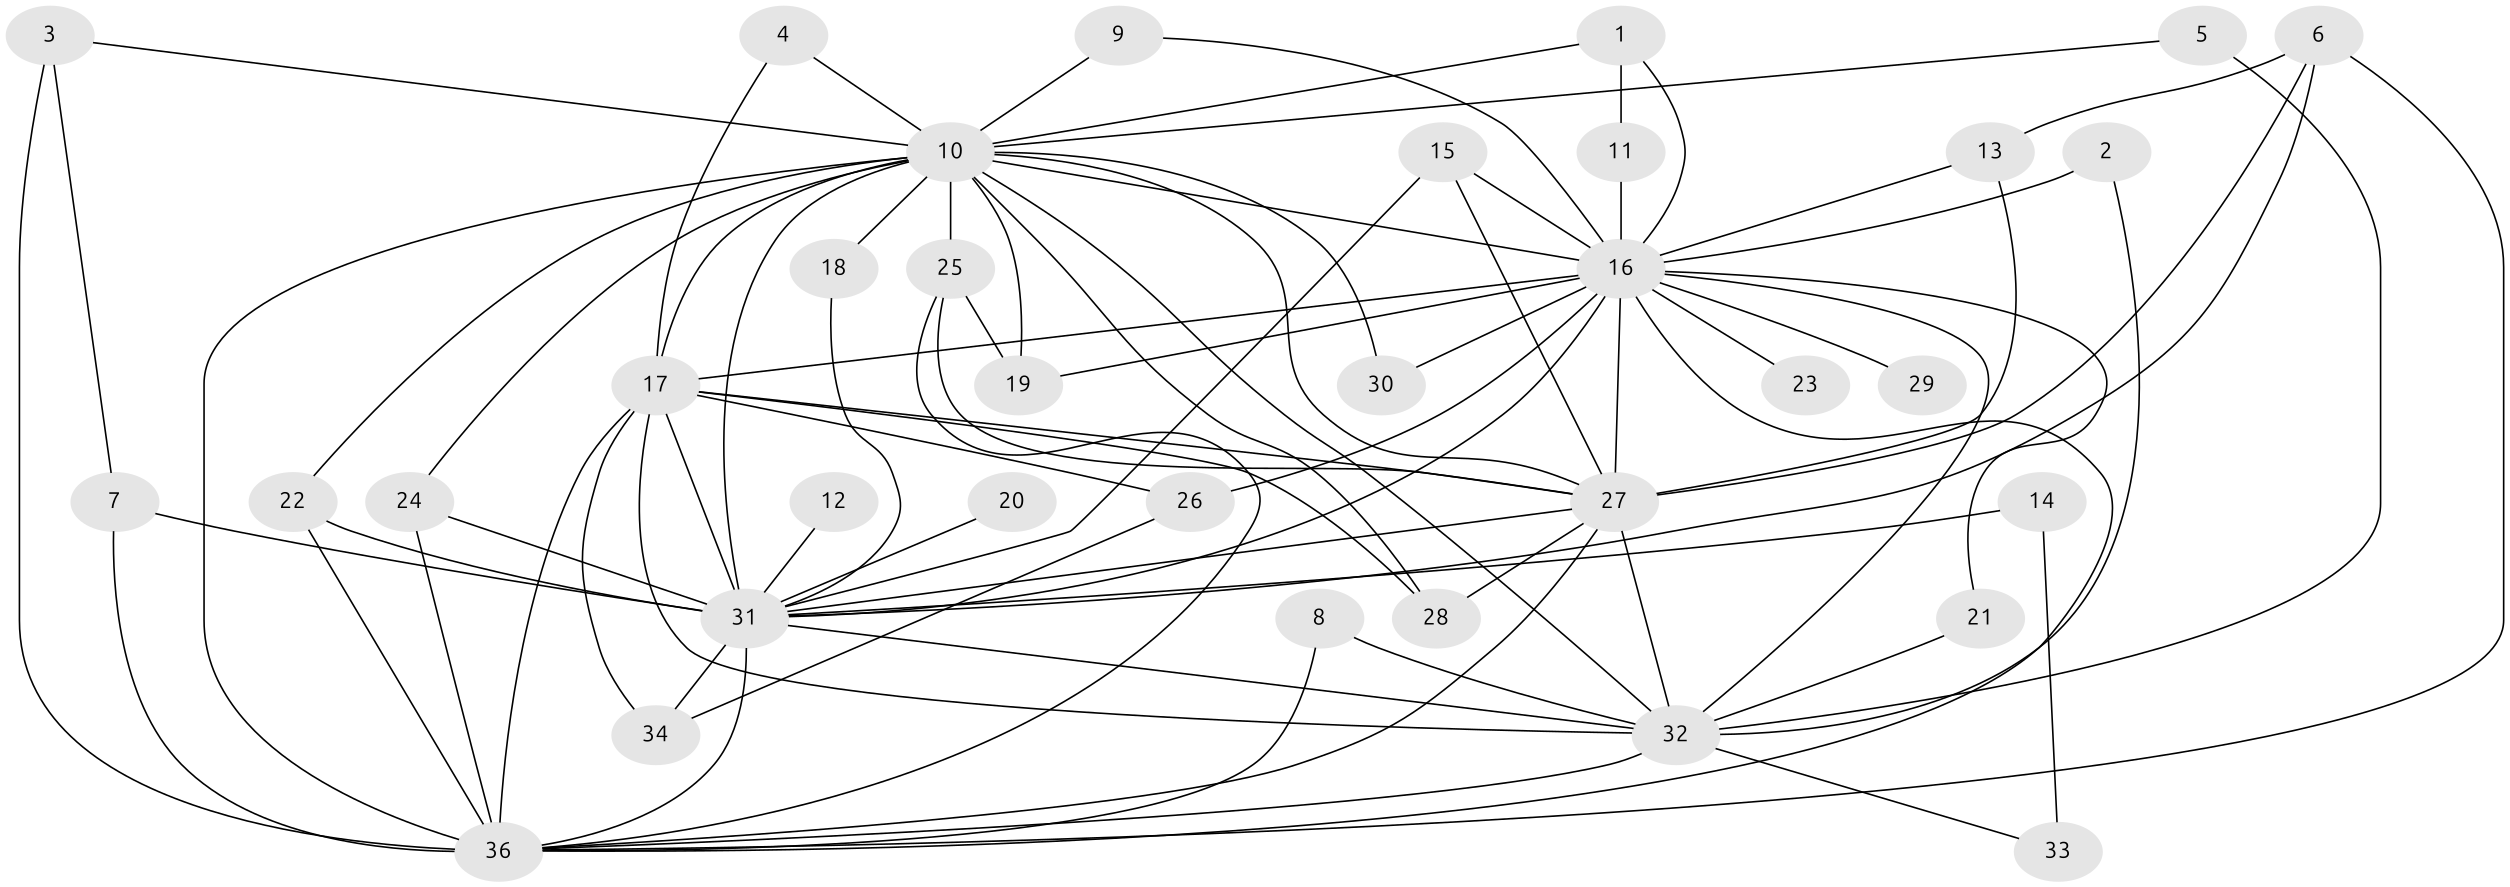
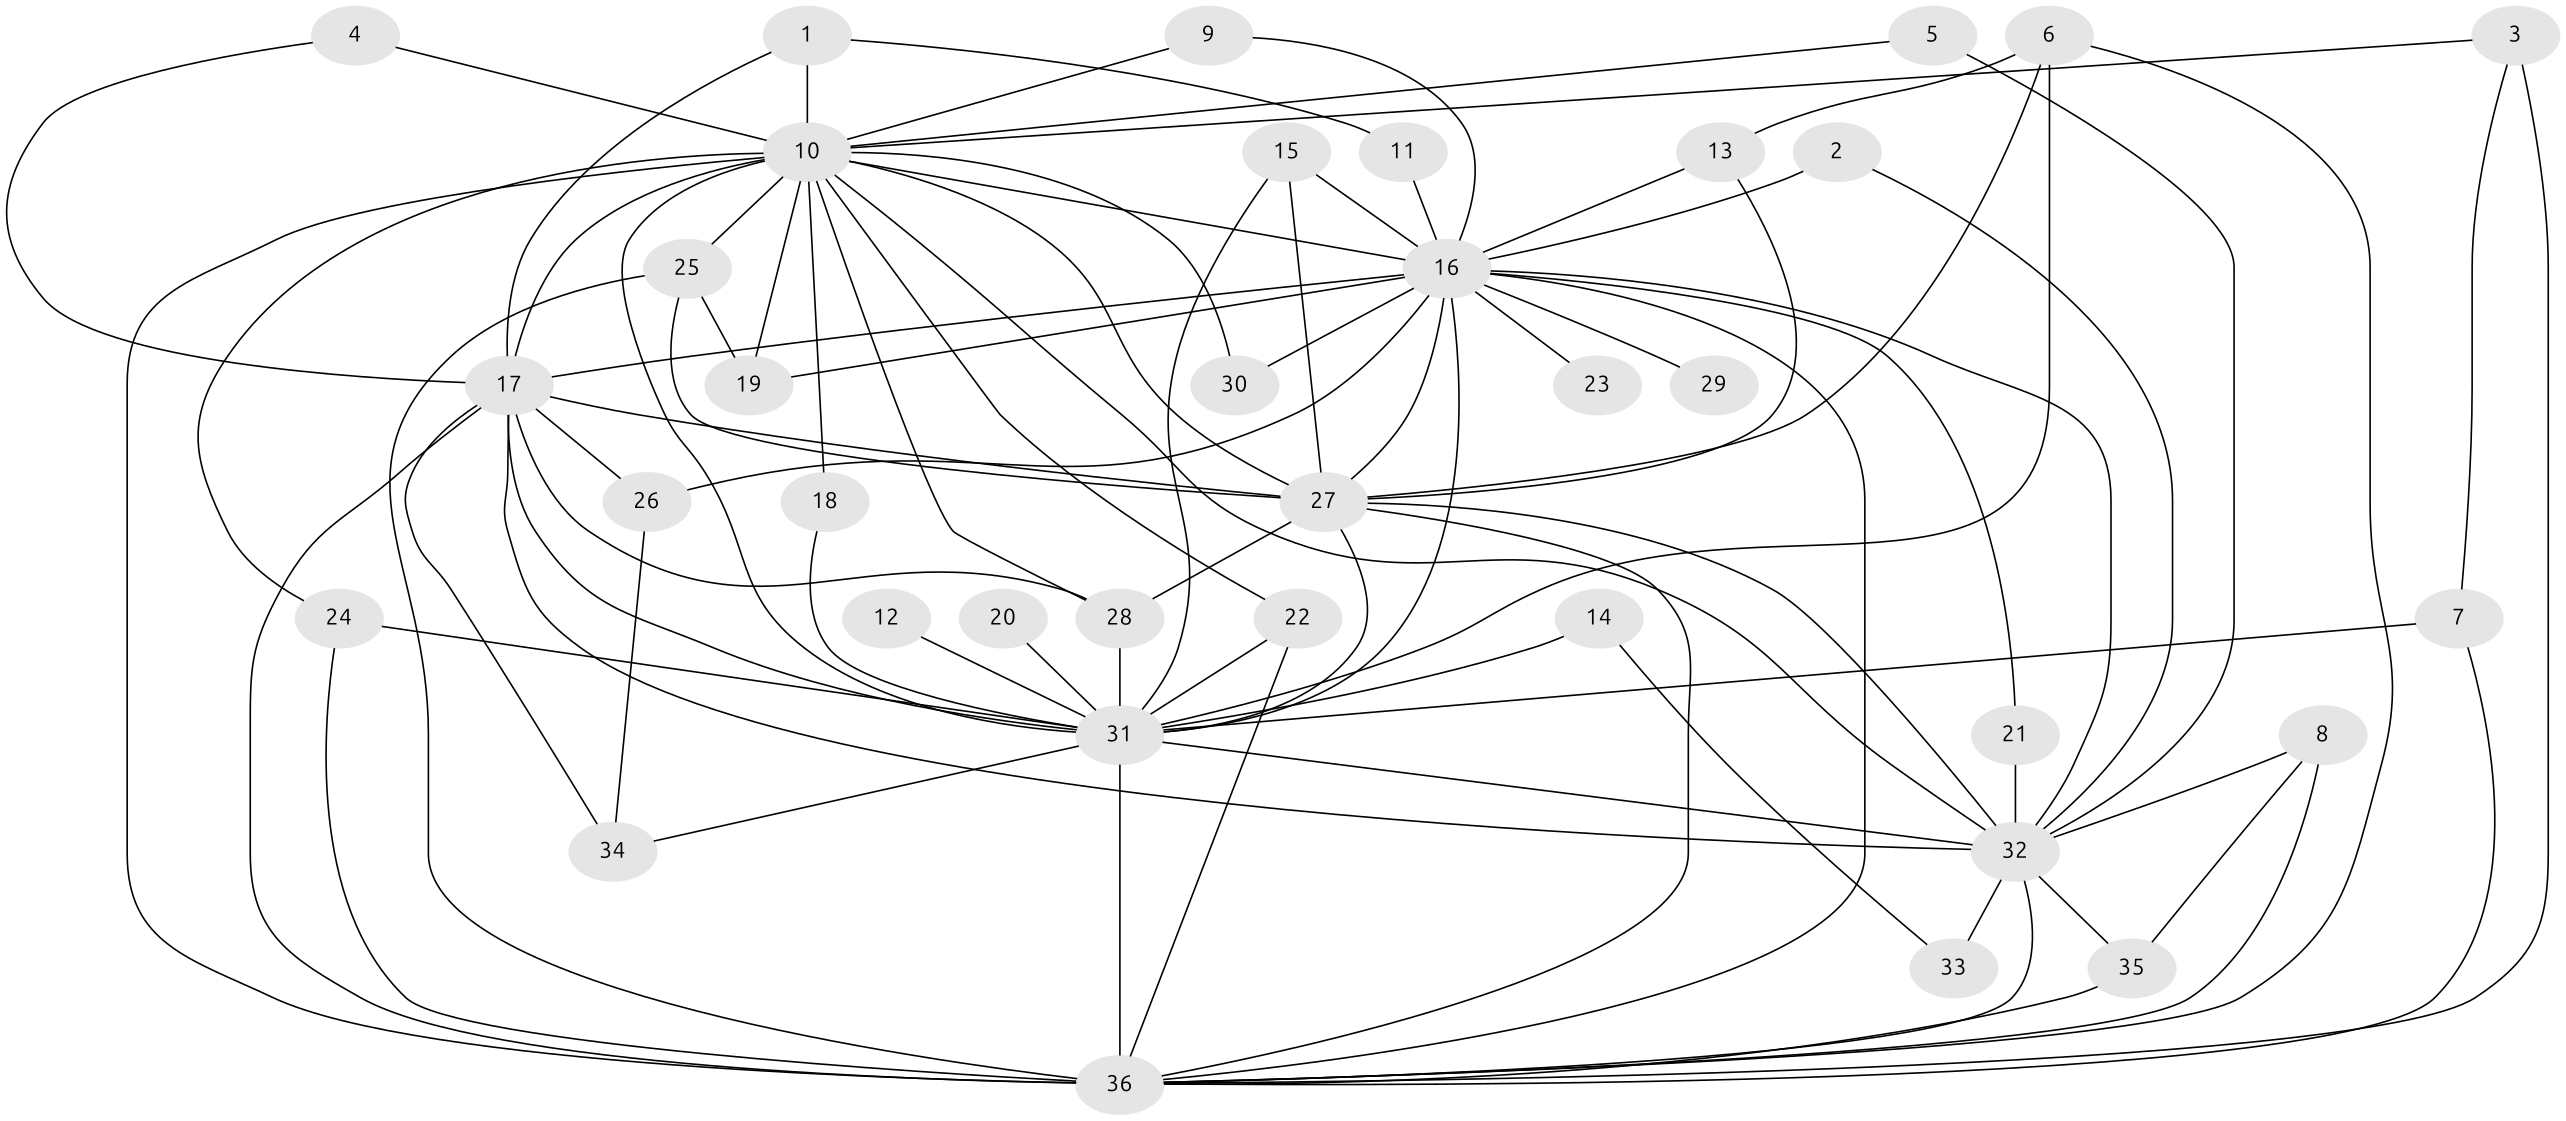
(1685, 152) -> (607, 153)
none -> (1120, 677)
none -> (2132, 968)
